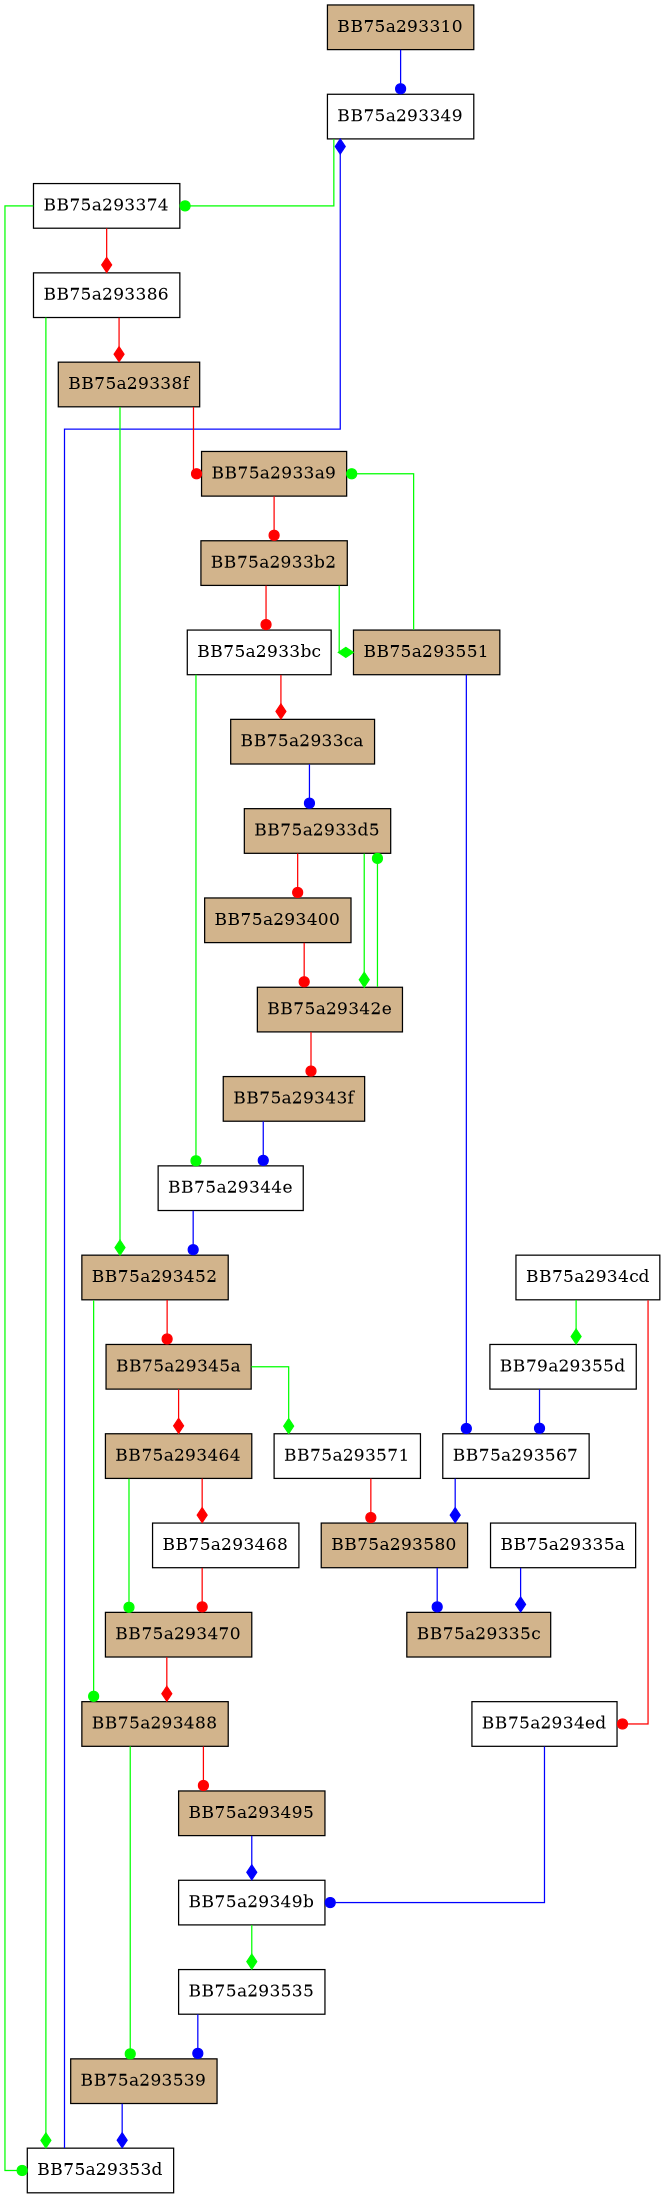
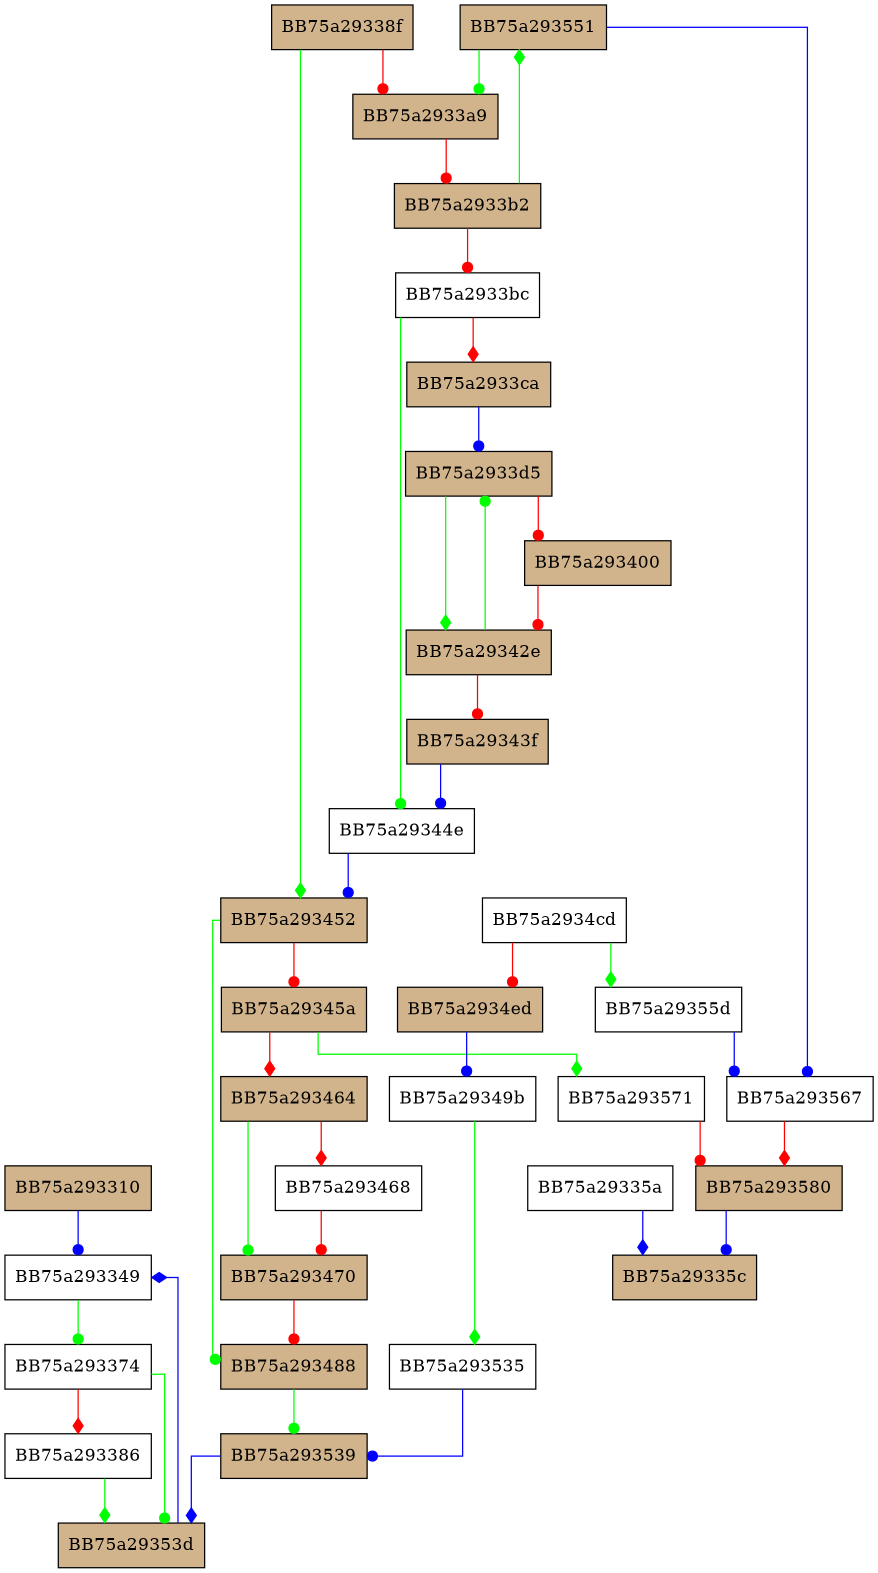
(119, 332) -> none
(563, 1367) -> (669, 1010)
(455, 1493) -> (784, 1136)
(167, 1672) -> (294, 1317)
(544, 1724) -> (470, 1010)
(252, 1813) -> none
(100, 2170) -> (131, 1545)
